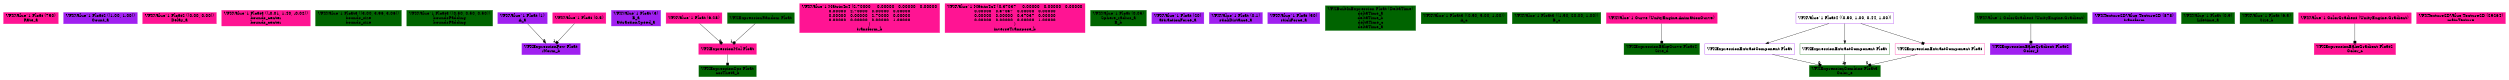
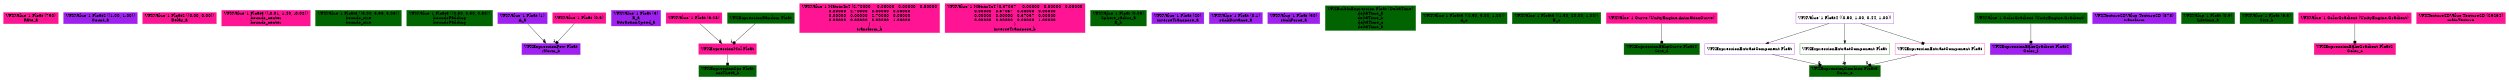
(1178, 18) -> (1178, 18)
(710, 33) -> (710, 33)
